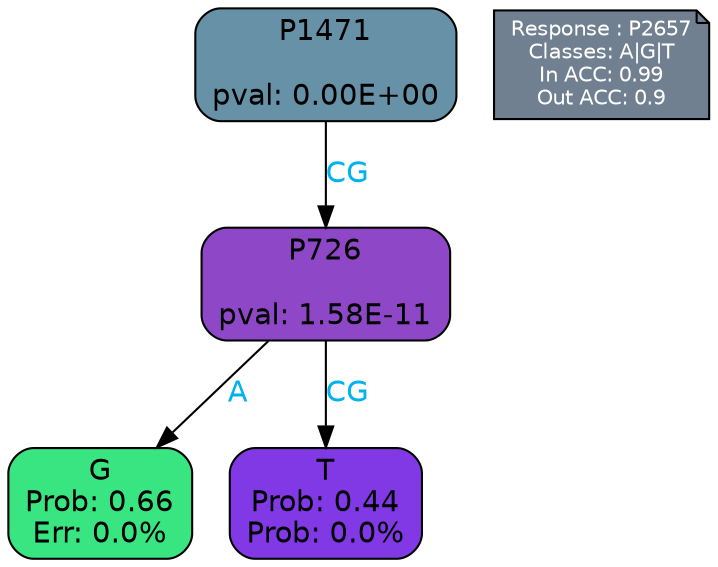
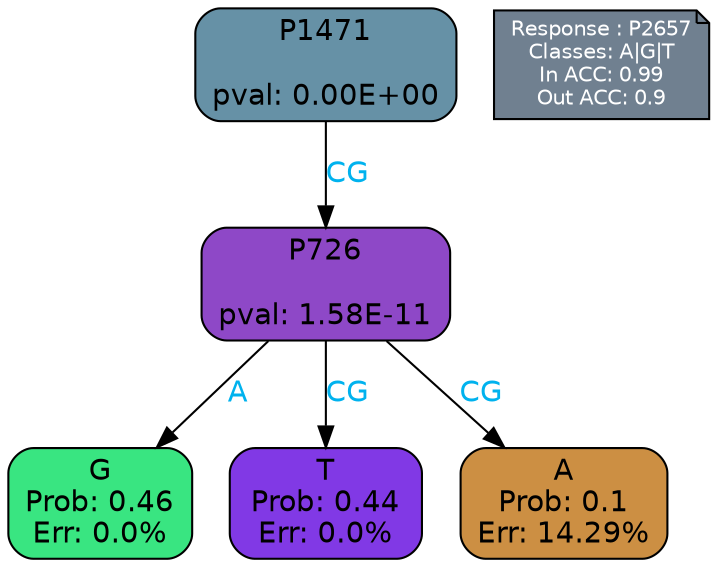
(100, 503) -> (100, 503)
(326, 503) -> (326, 503)
none -> (564, 503)
